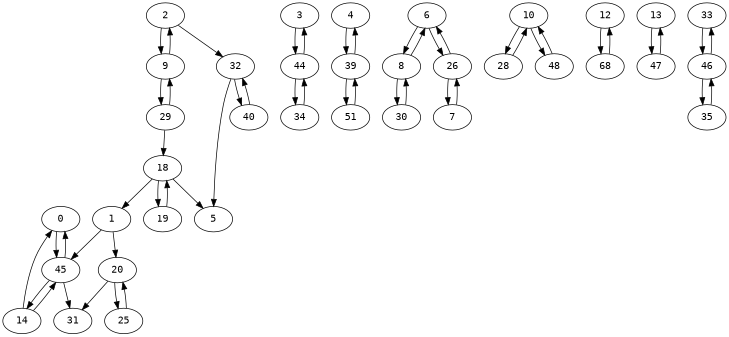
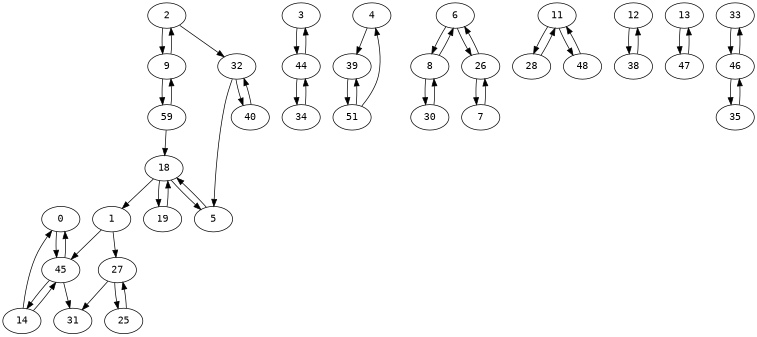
(529, 16) -> (557, 16)
(355, 44) -> (379, 73)
(605, 66) -> (633, 66)
(165, 117) -> (167, 117)
none -> (195, 195)
(117, 270) -> (117, 270)
